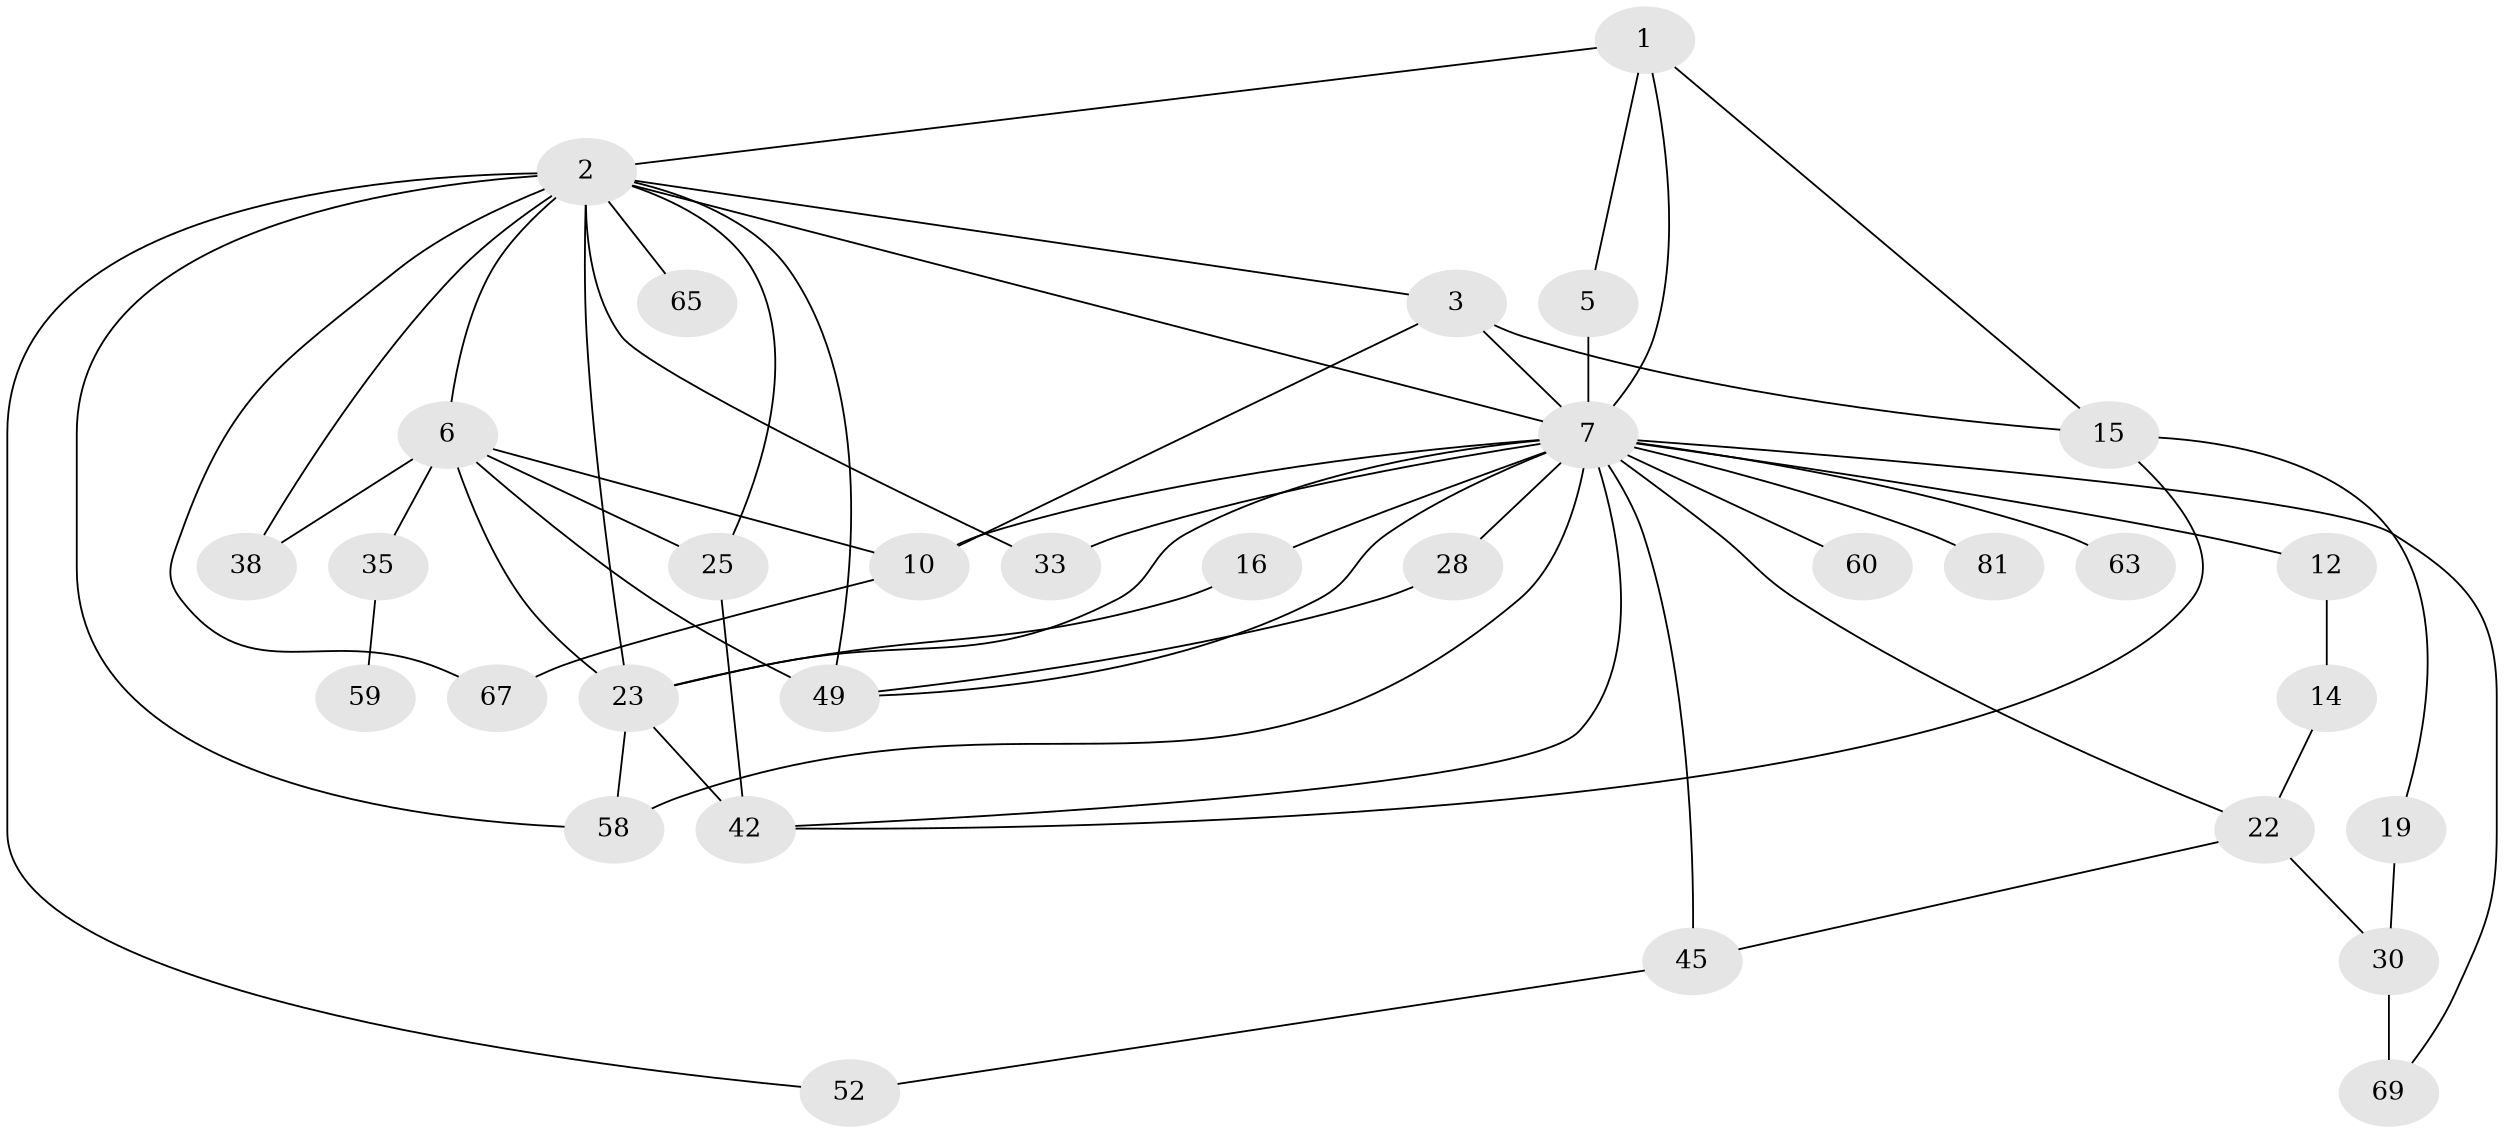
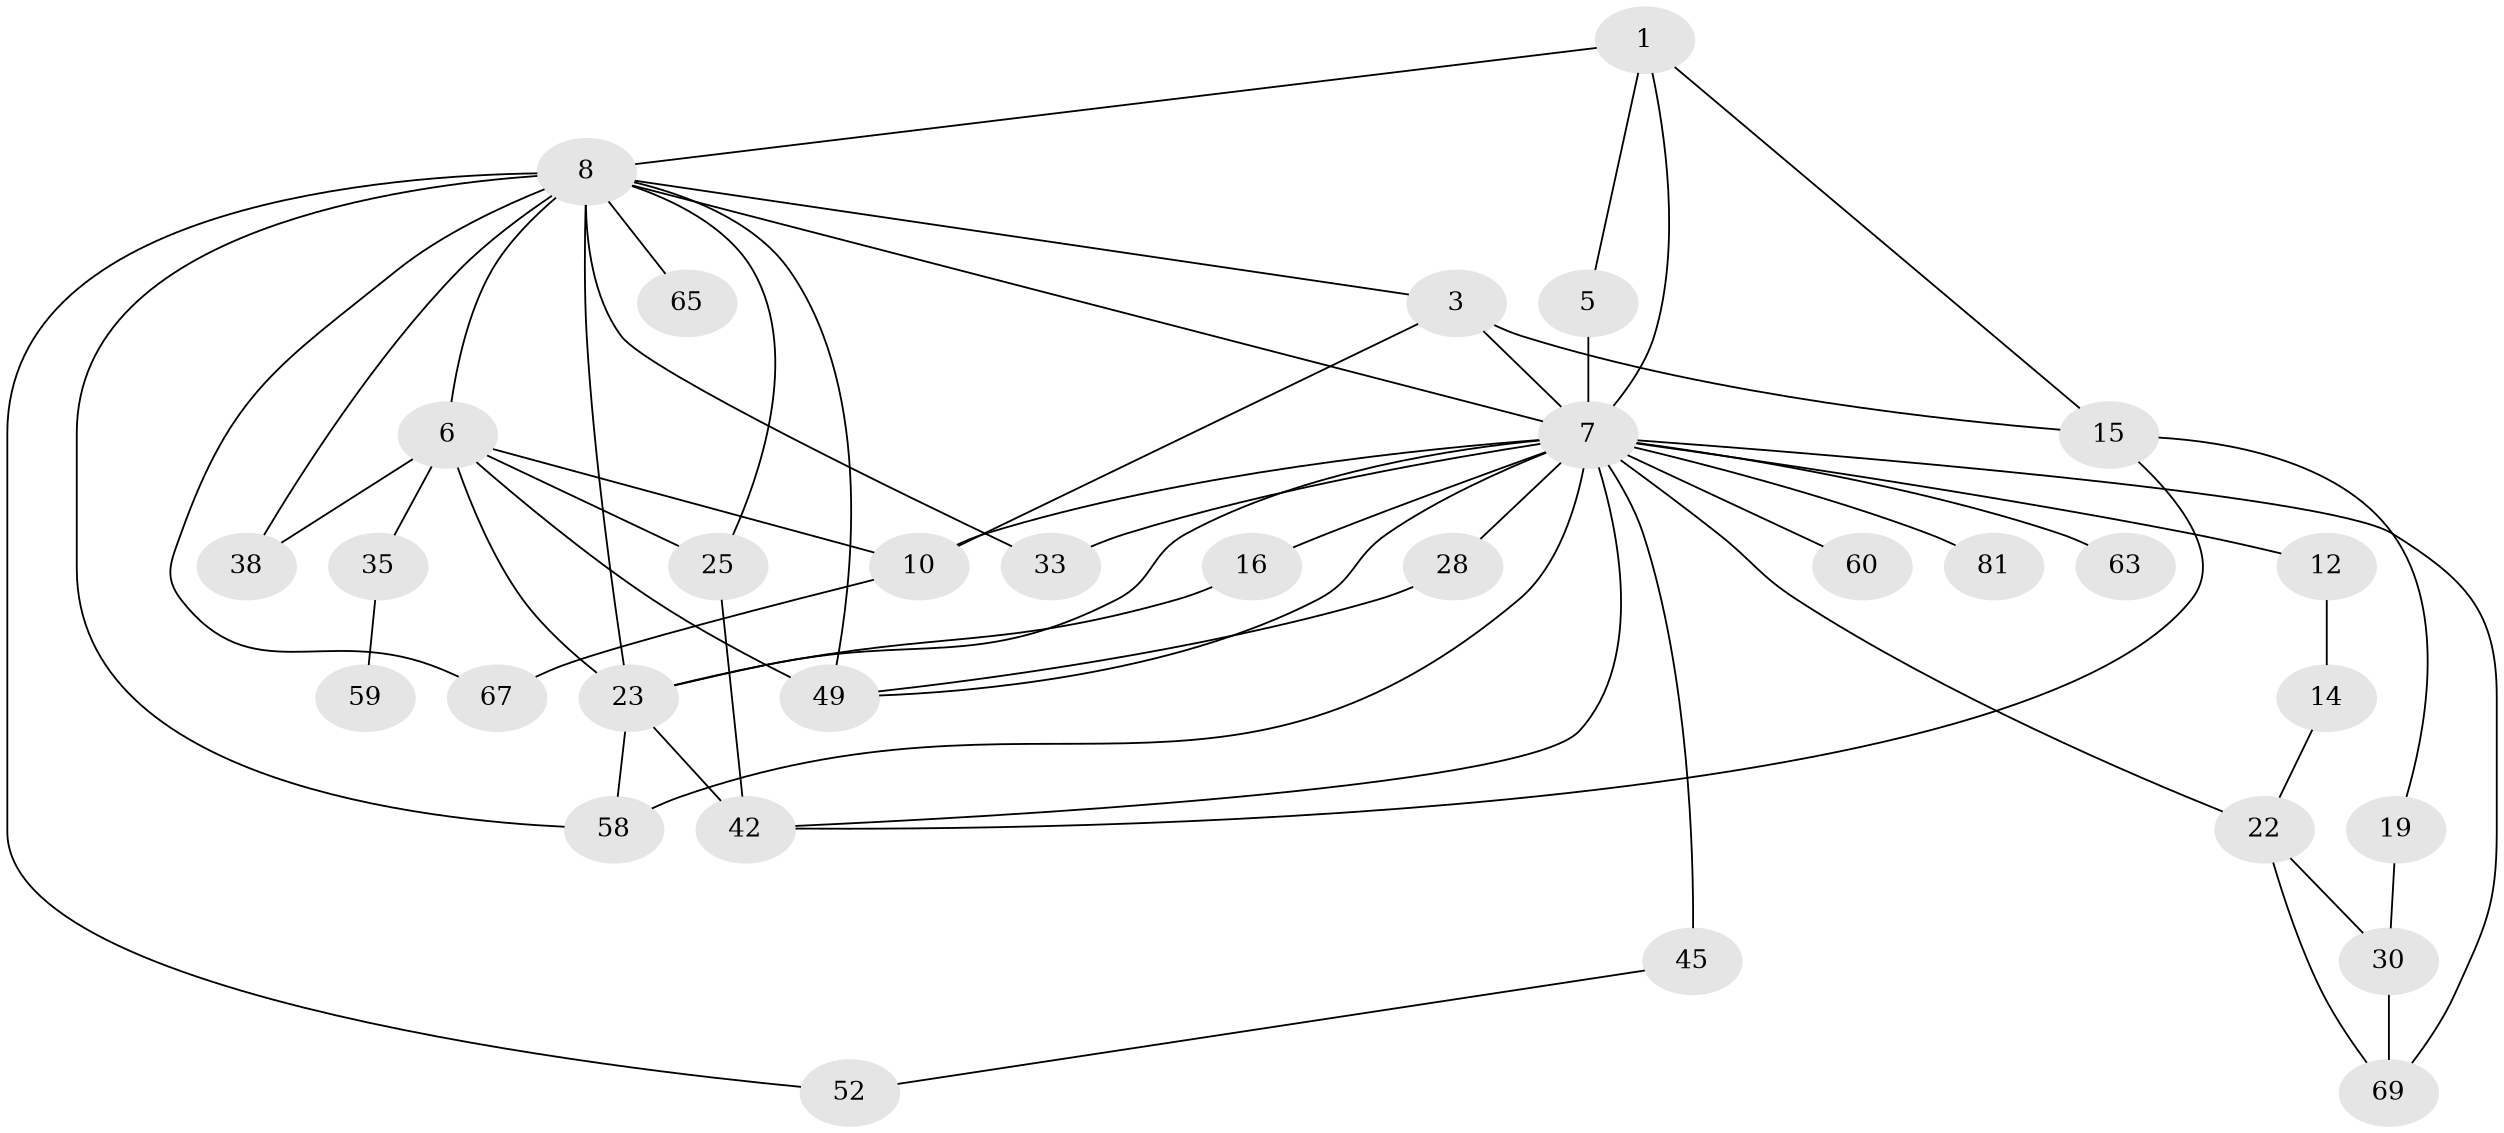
(587, 172) -> (587, 172)
(1978, 896) -> (2310, 967)
